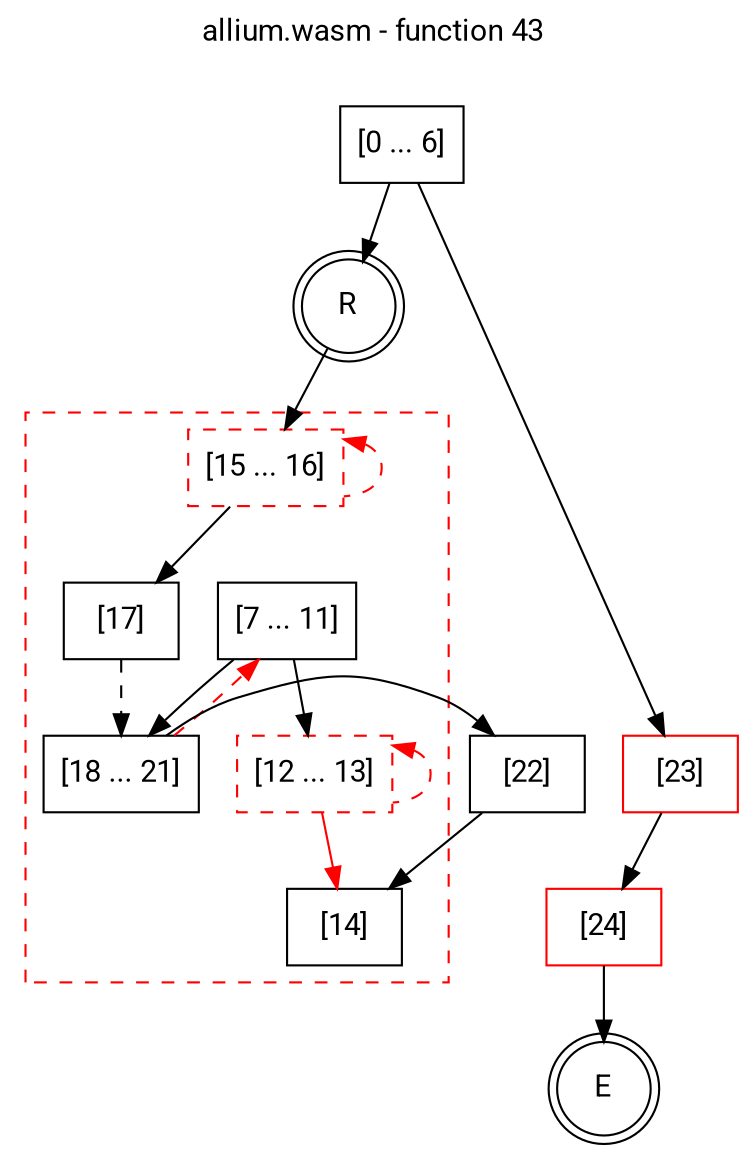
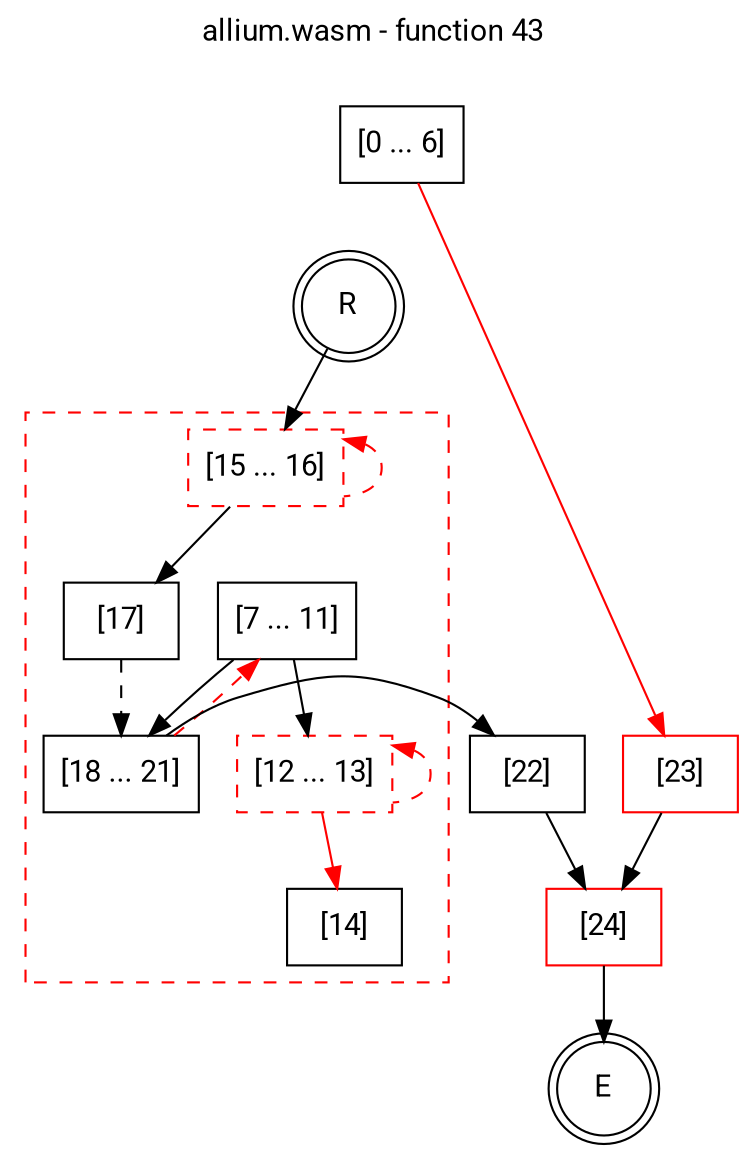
(380, 212) -> none
(537, 449) -> (537, 449)
(434, 852) -> (561, 841)
